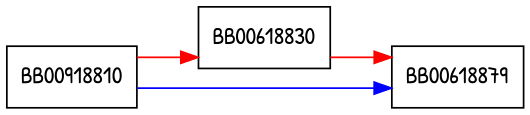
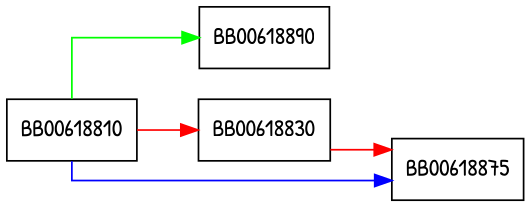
none -> (264, 38)
(72, 77) -> (72, 130)
(458, 77) -> (458, 169)
